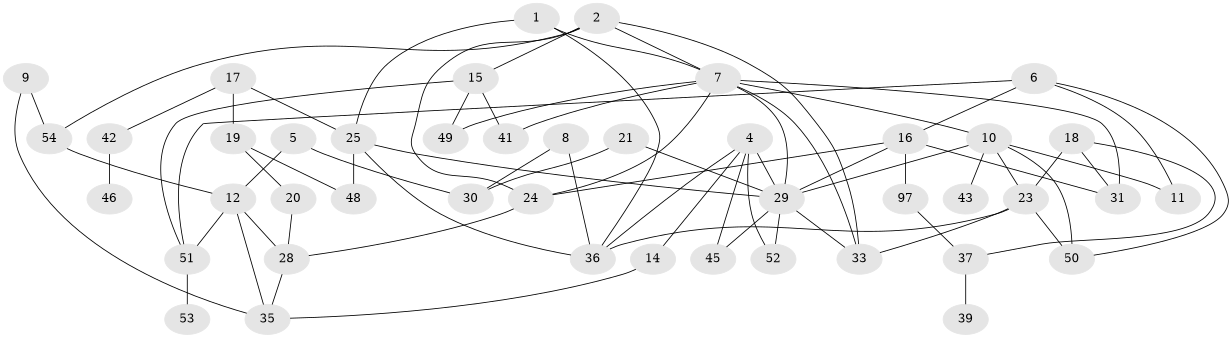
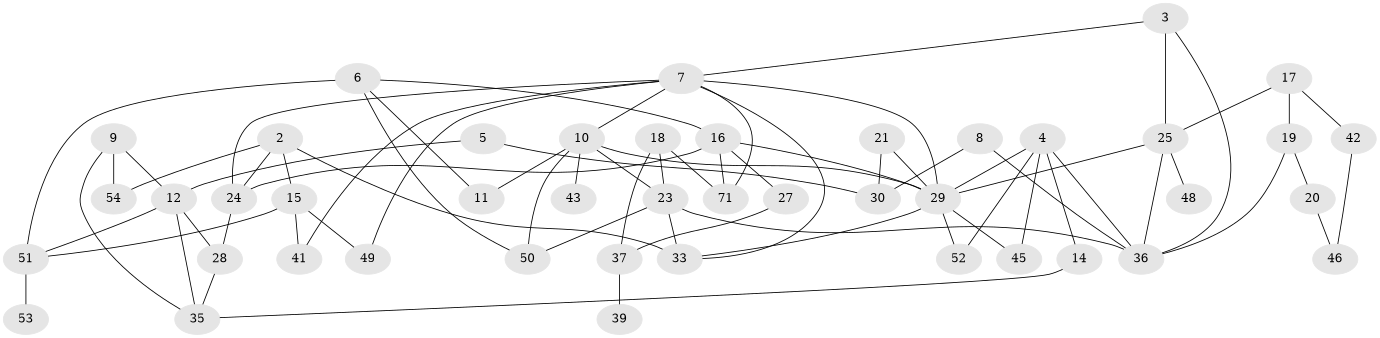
(537, 18) -> (1166, 18)
(658, 48) -> none
(293, 169) -> (1238, 221)
(139, 174) -> (144, 169)
(906, 199) -> (786, 199)
(1118, 199) -> (726, 199)
(290, 229) -> (1324, 229)
